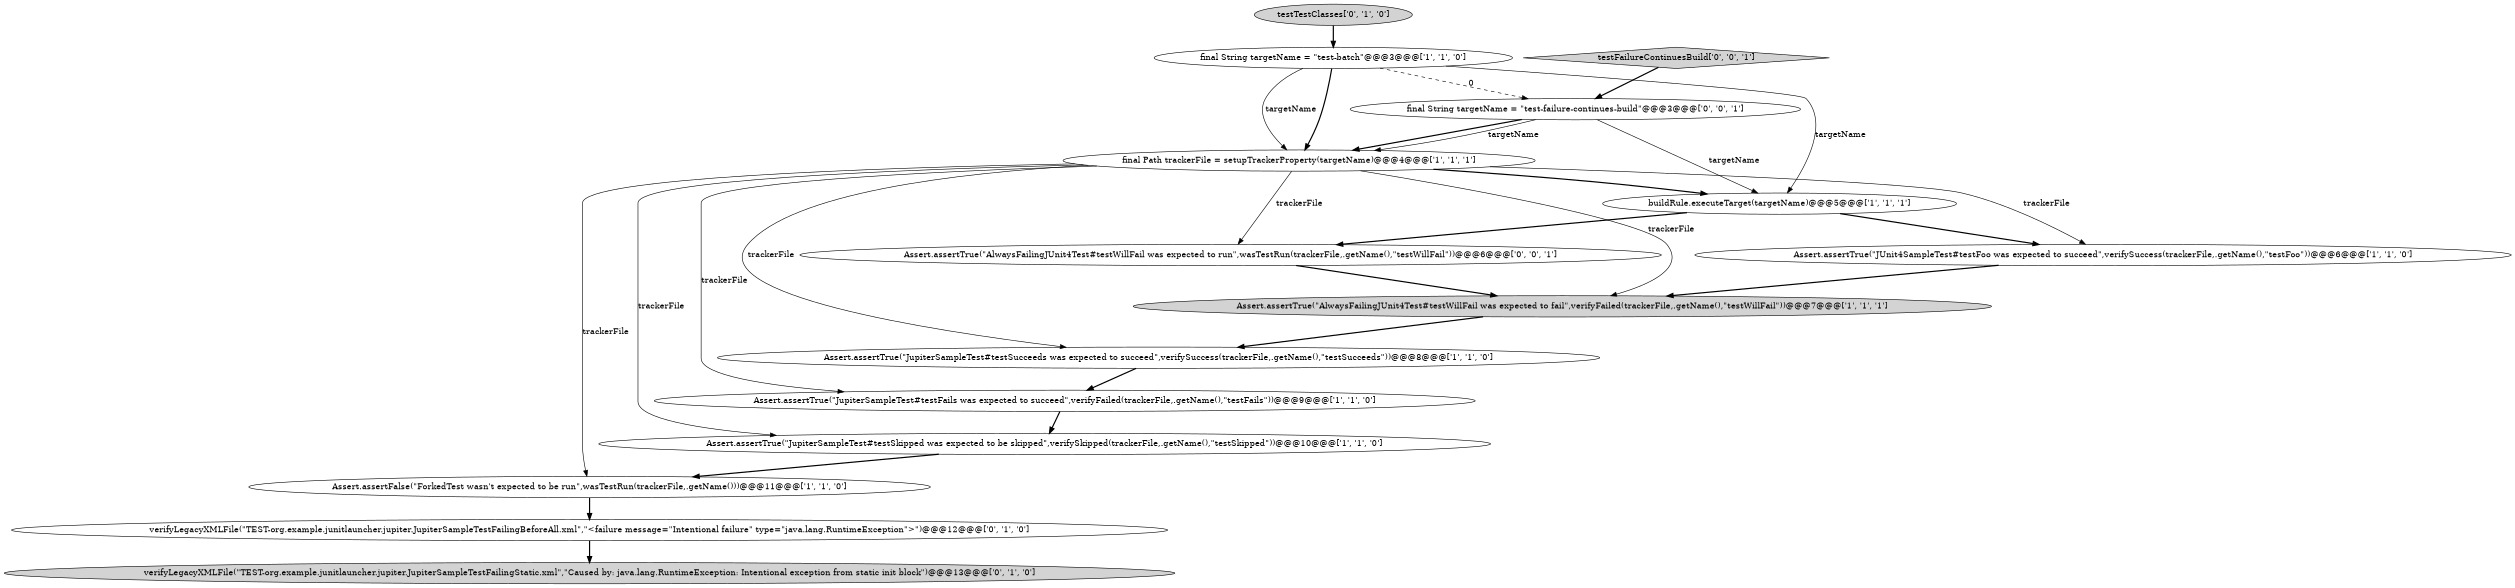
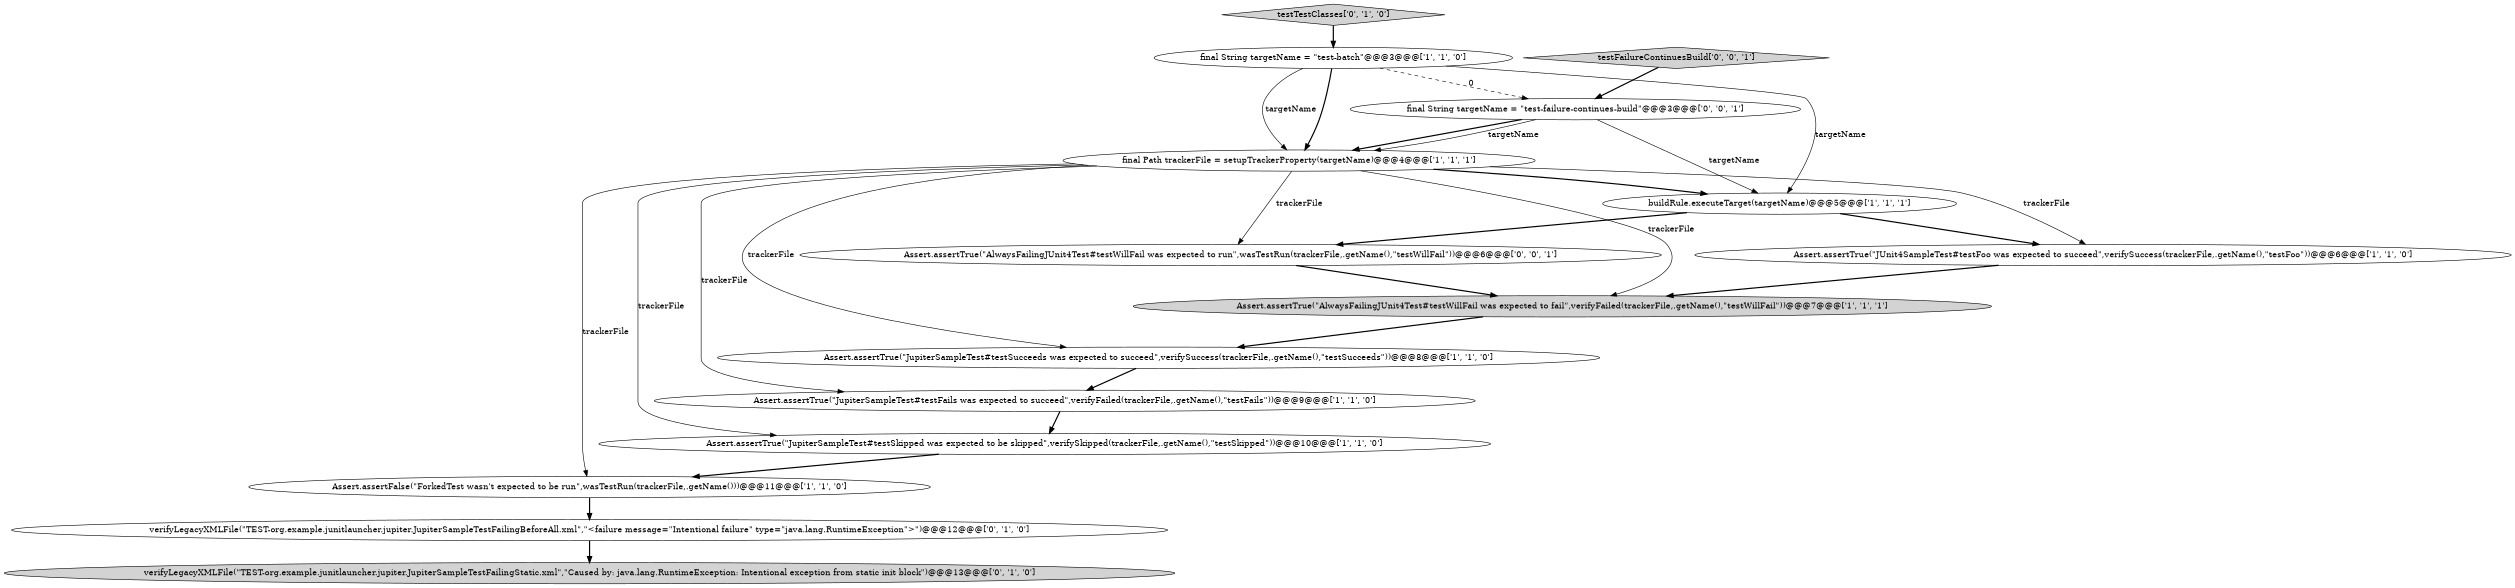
(1333, 15) -> (1333, 15)
